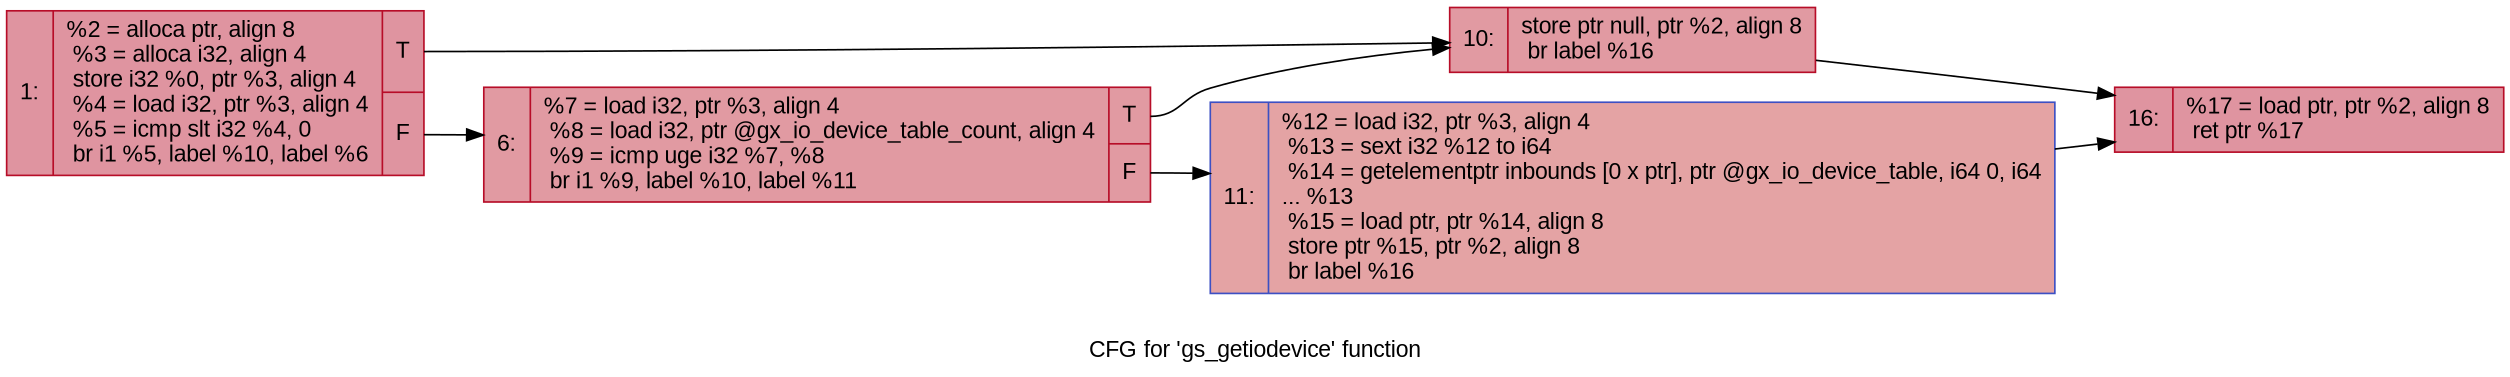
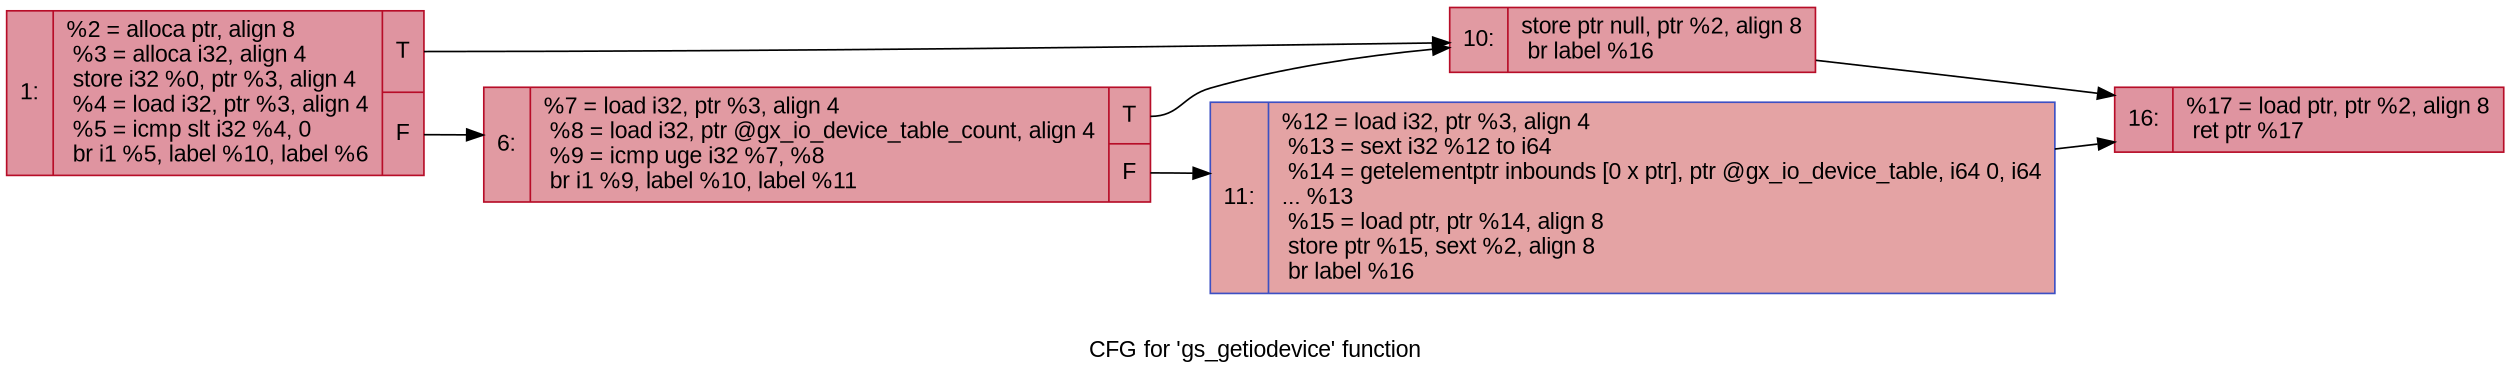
(1431, 247) -> (1439, 247)
